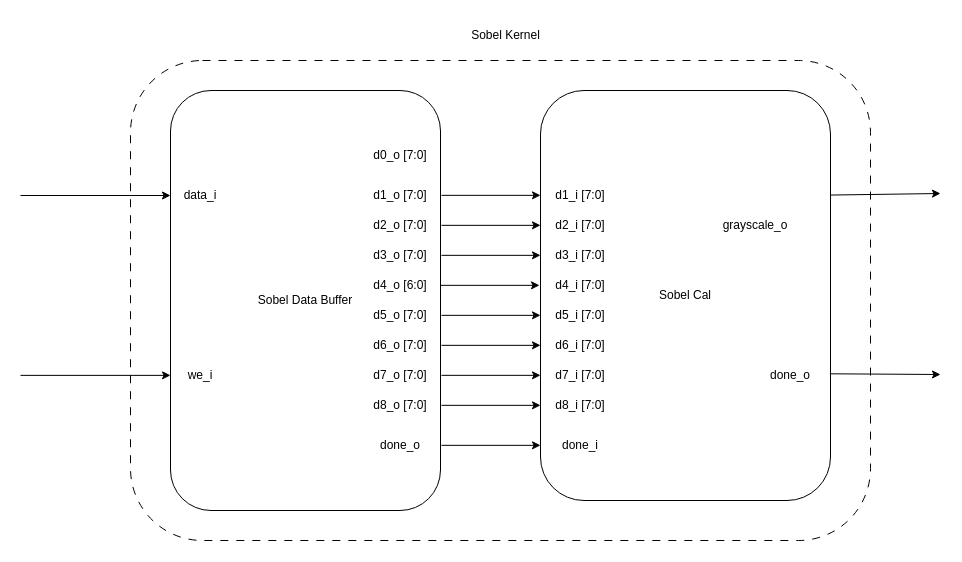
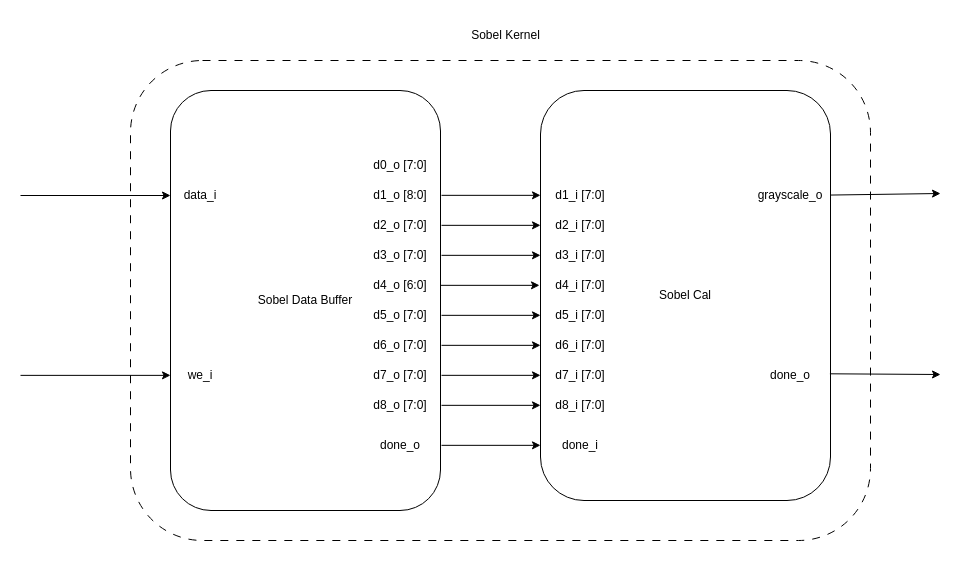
(401, 156) -> (401, 166)
(401, 196) -> (401, 196)
(756, 226) -> (791, 196)
